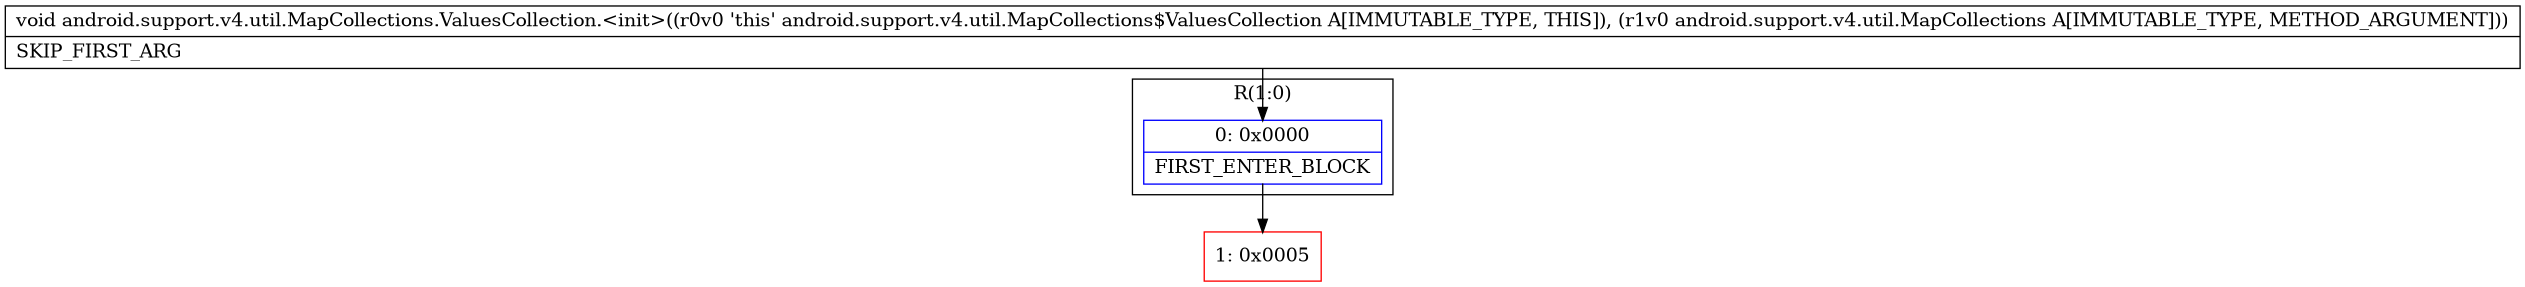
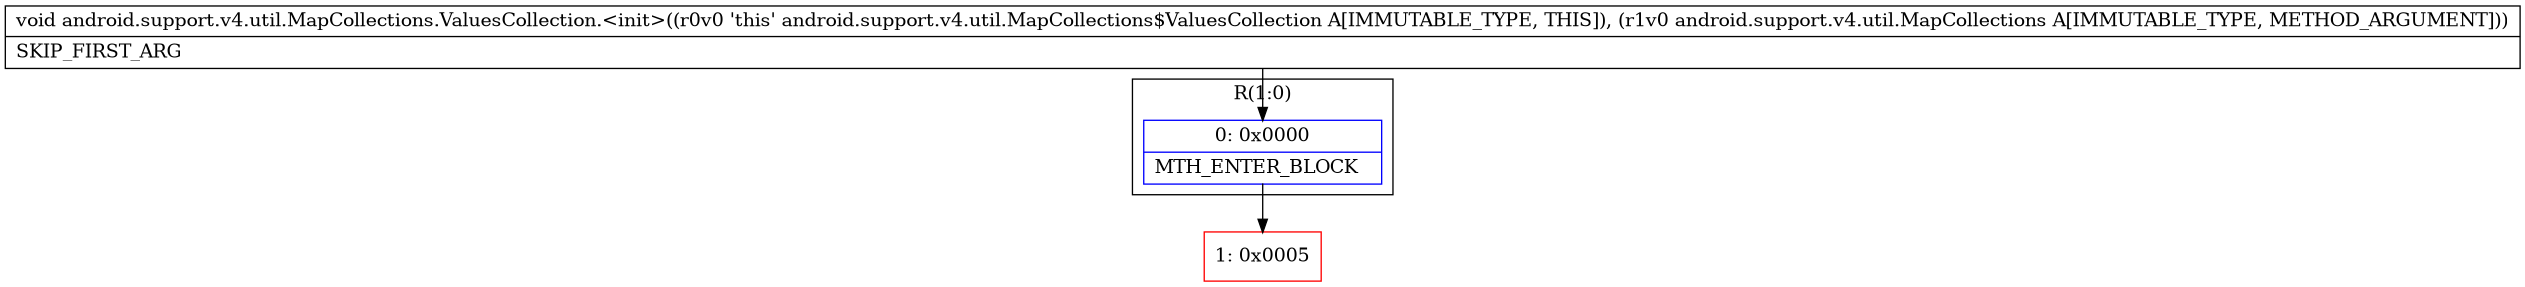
(1263, 167) -> (1257, 167)
